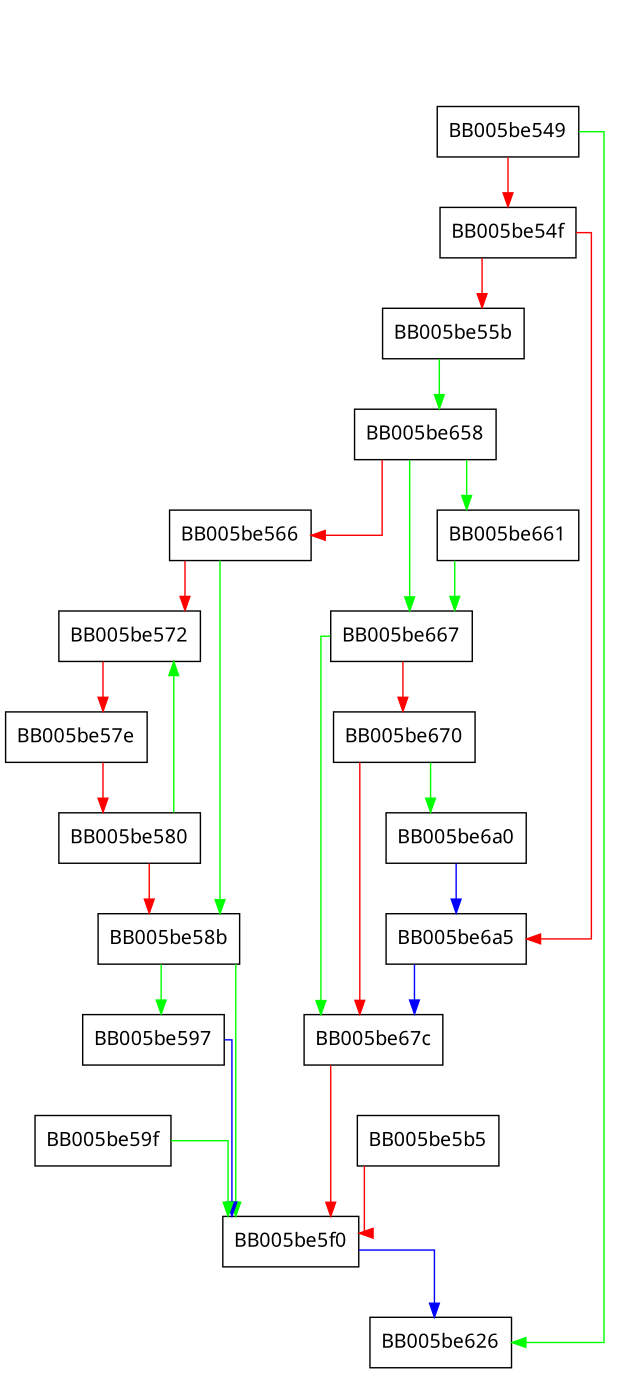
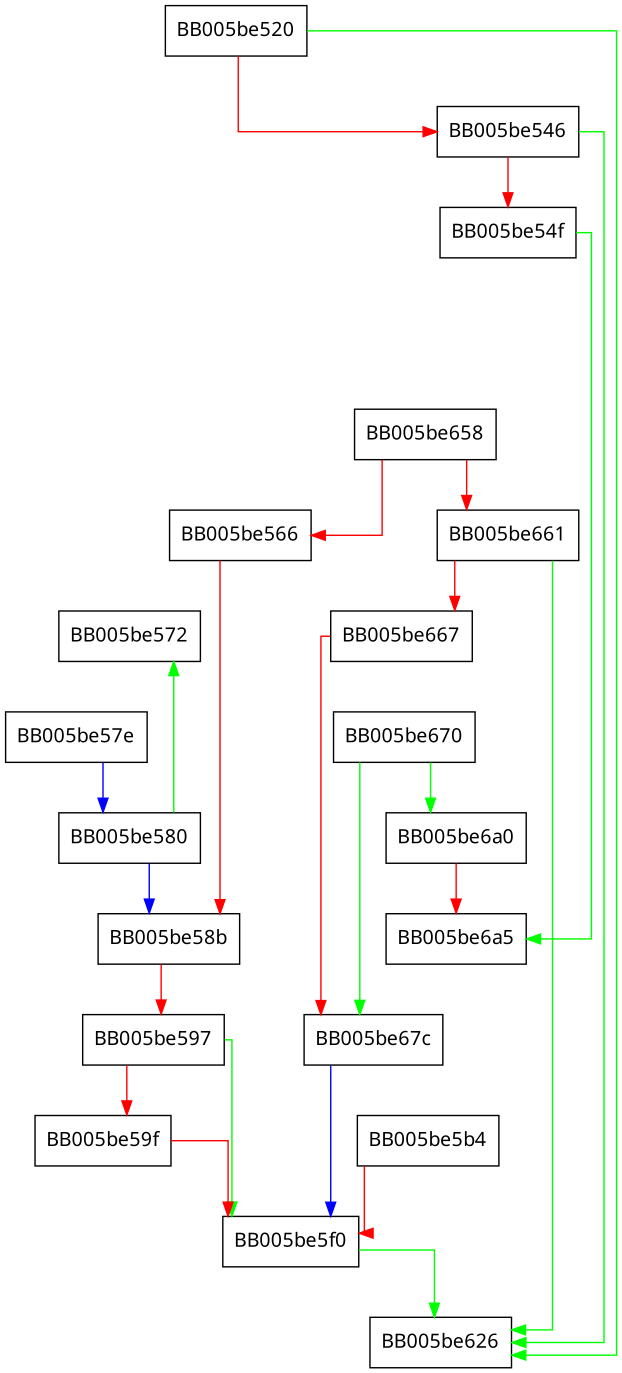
none -> (236, 31)
(508, 132) -> (508, 132)
(453, 334) -> none
(467, 478) -> (467, 478)
(410, 528) -> none
(185, 579) -> none
(455, 579) -> (455, 579)
(591, 604) -> (591, 604)
(103, 680) -> none
(403, 680) -> none
(220, 730) -> (220, 730)
(103, 780) -> (103, 780)
(321, 814) -> (321, 814)
(149, 881) -> (149, 881)
(360, 881) -> (360, 881)
(456, 881) -> (456, 881)
none -> (552, 959)
(161, 982) -> (161, 982)
(414, 982) -> none
(236, 1030) -> none
none -> (127, 1083)
(232, 1117) -> (232, 1117)
(331, 1134) -> (331, 1134)
(221, 1141) -> (221, 1141)
(428, 1141) -> (428, 1141)
(423, 1250) -> (423, 1250)
